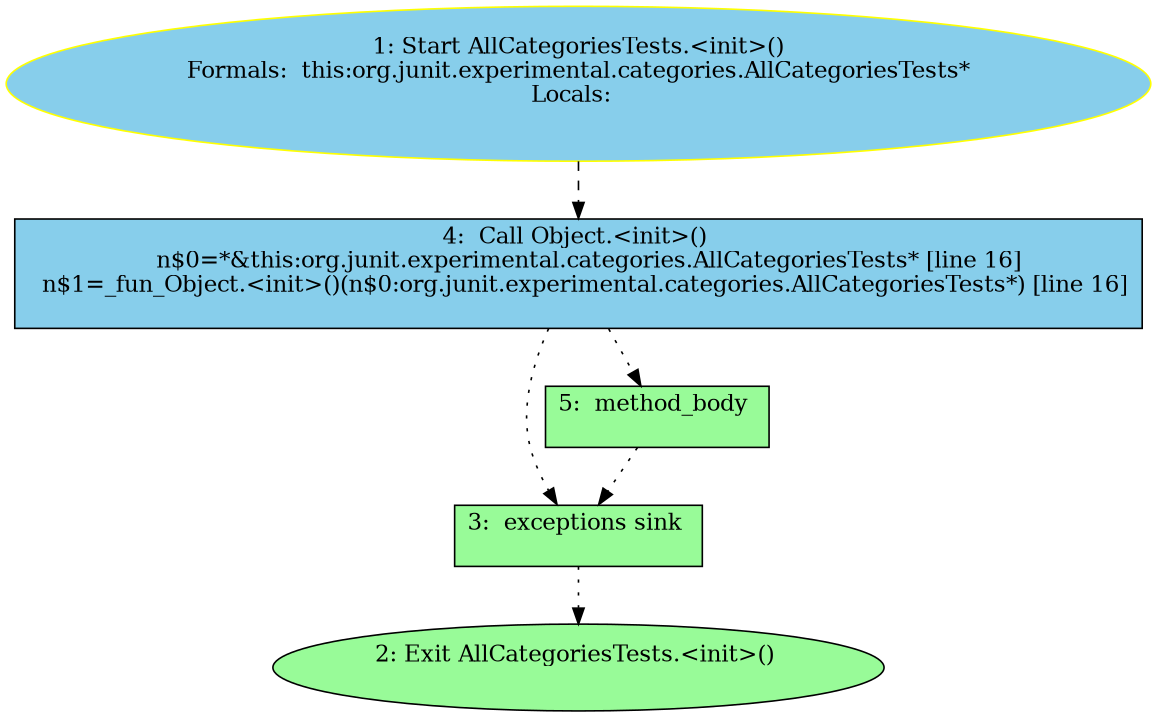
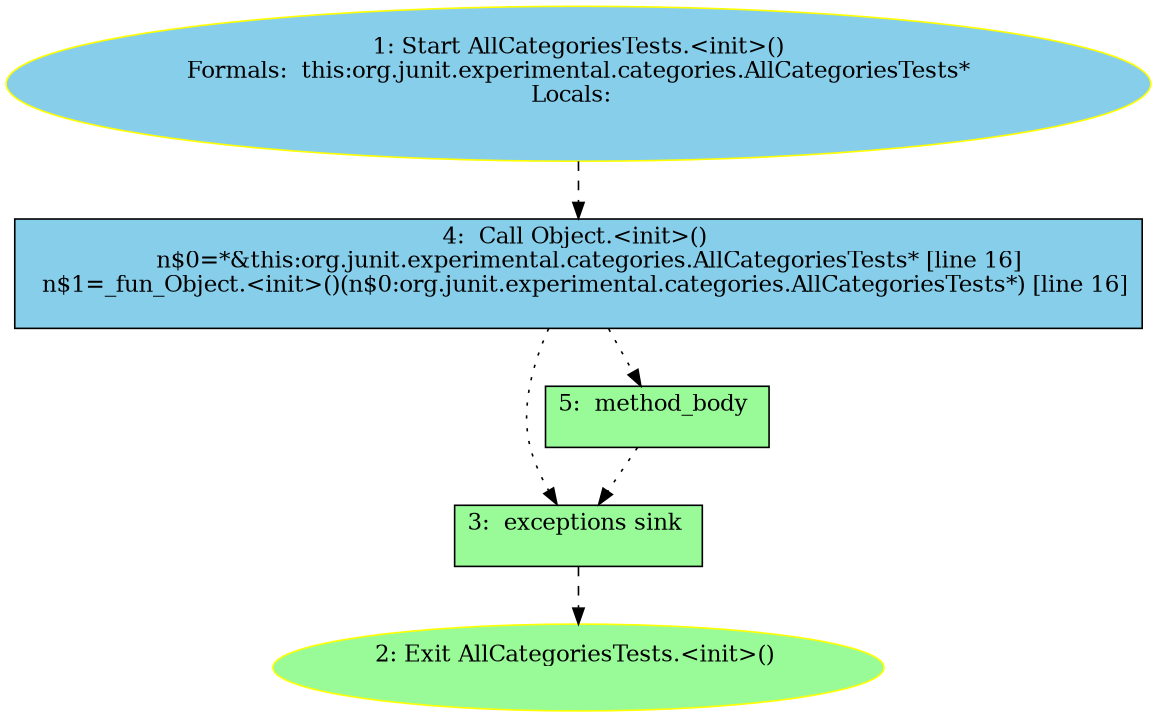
(578, 587) -> (578, 587)
(578, 668) -> (578, 668)
